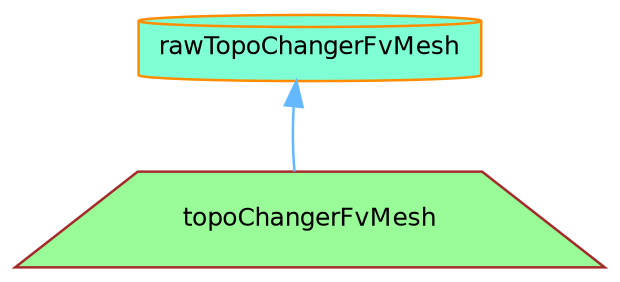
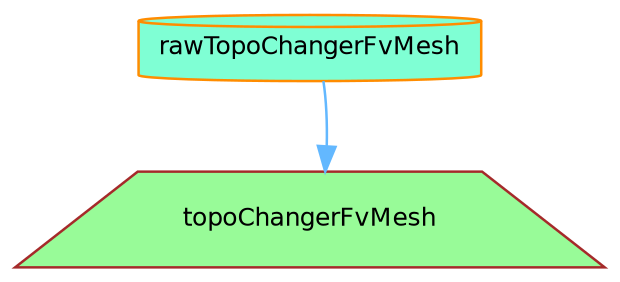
(293, 139) -> (326, 113)
